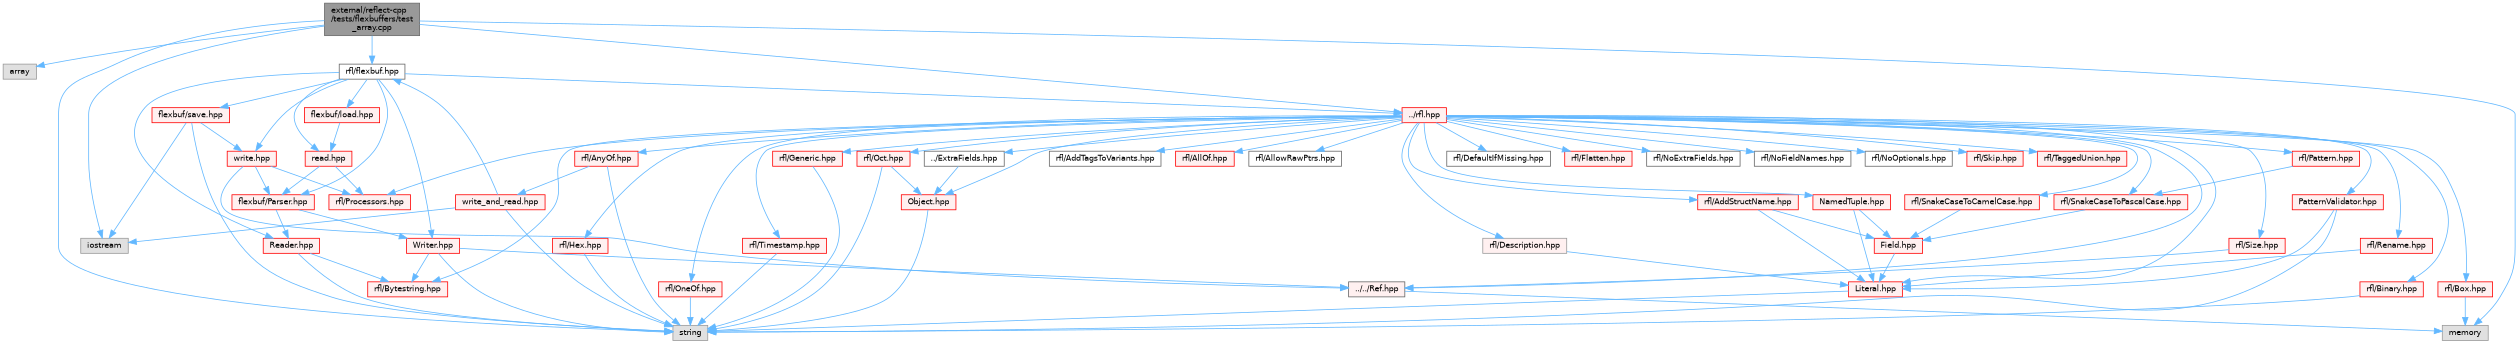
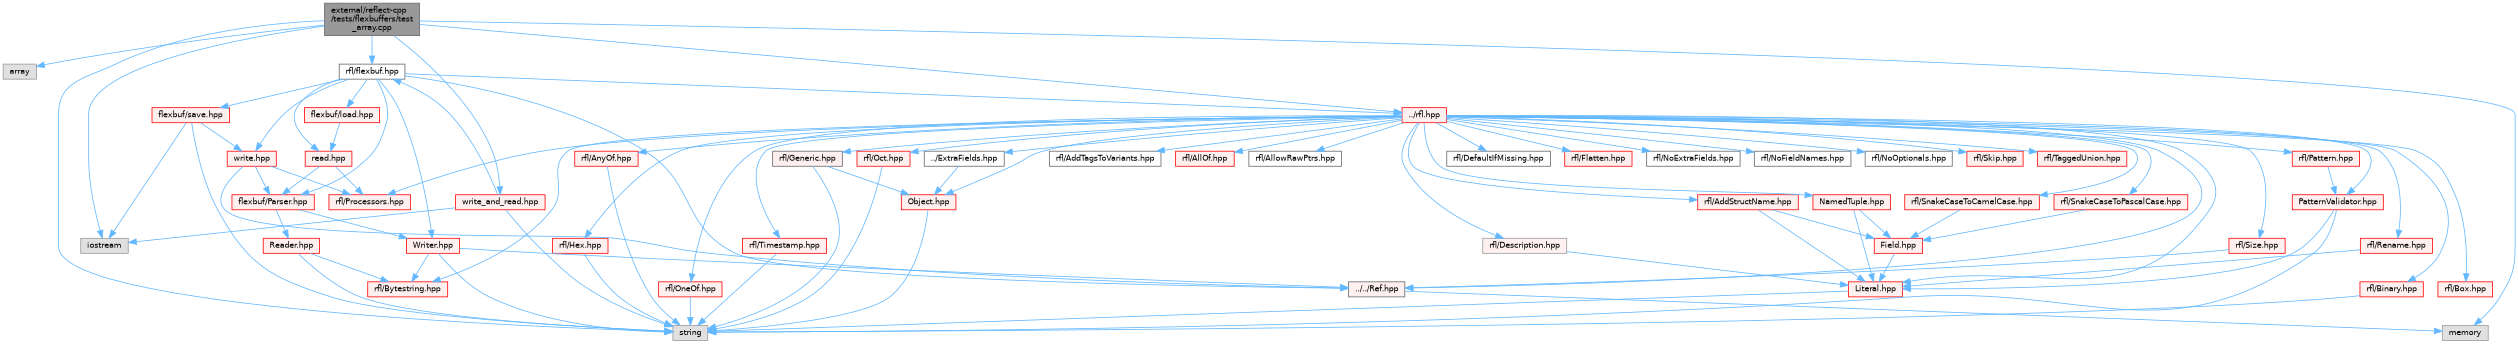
(145, 108) -> (916, 275)
(808, 159) -> (808, 159)
(903, 178) -> (864, 179)
(2228, 180) -> (2331, 177)
(552, 181) -> (462, 101)
(2465, 307) -> none
